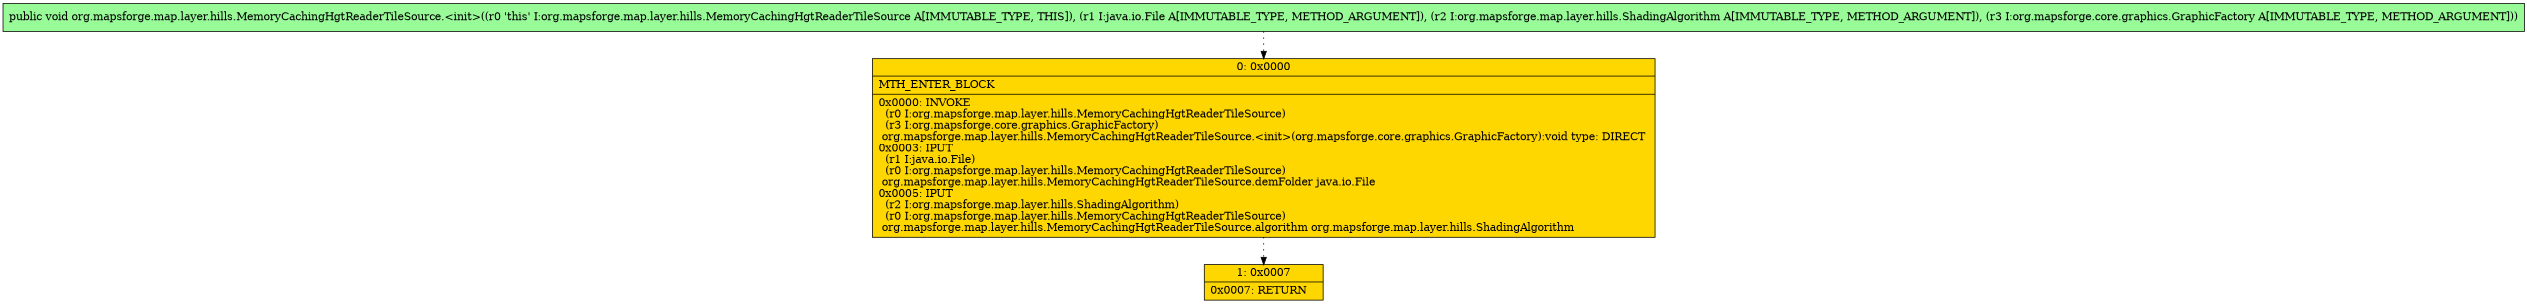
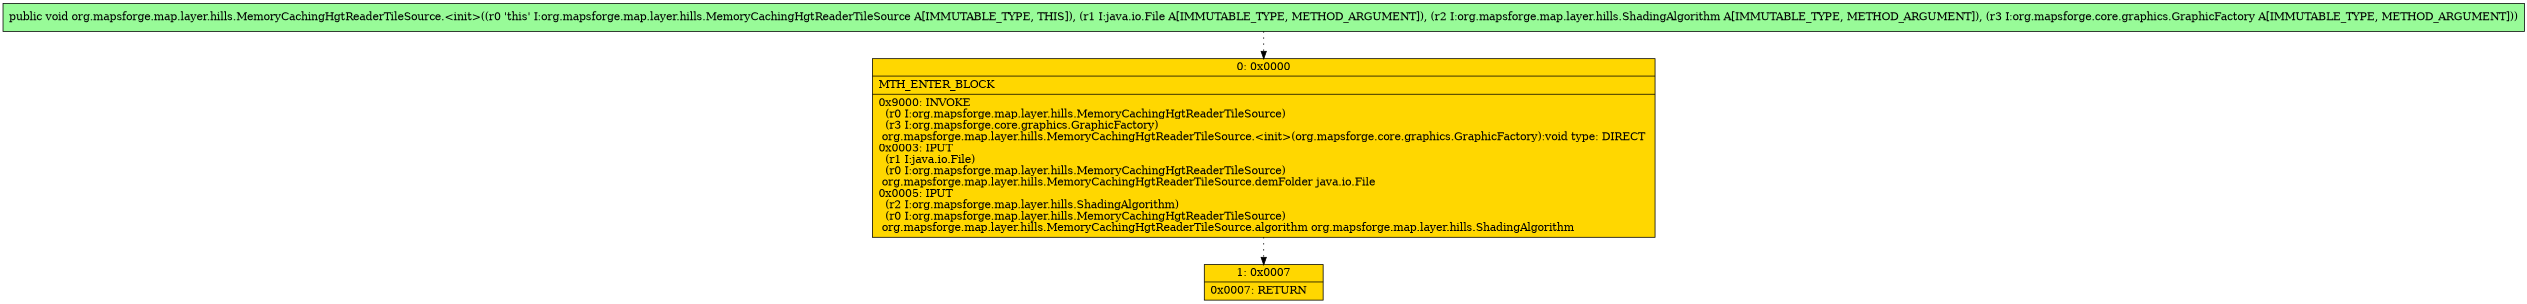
(928, 103) -> (928, 103)
